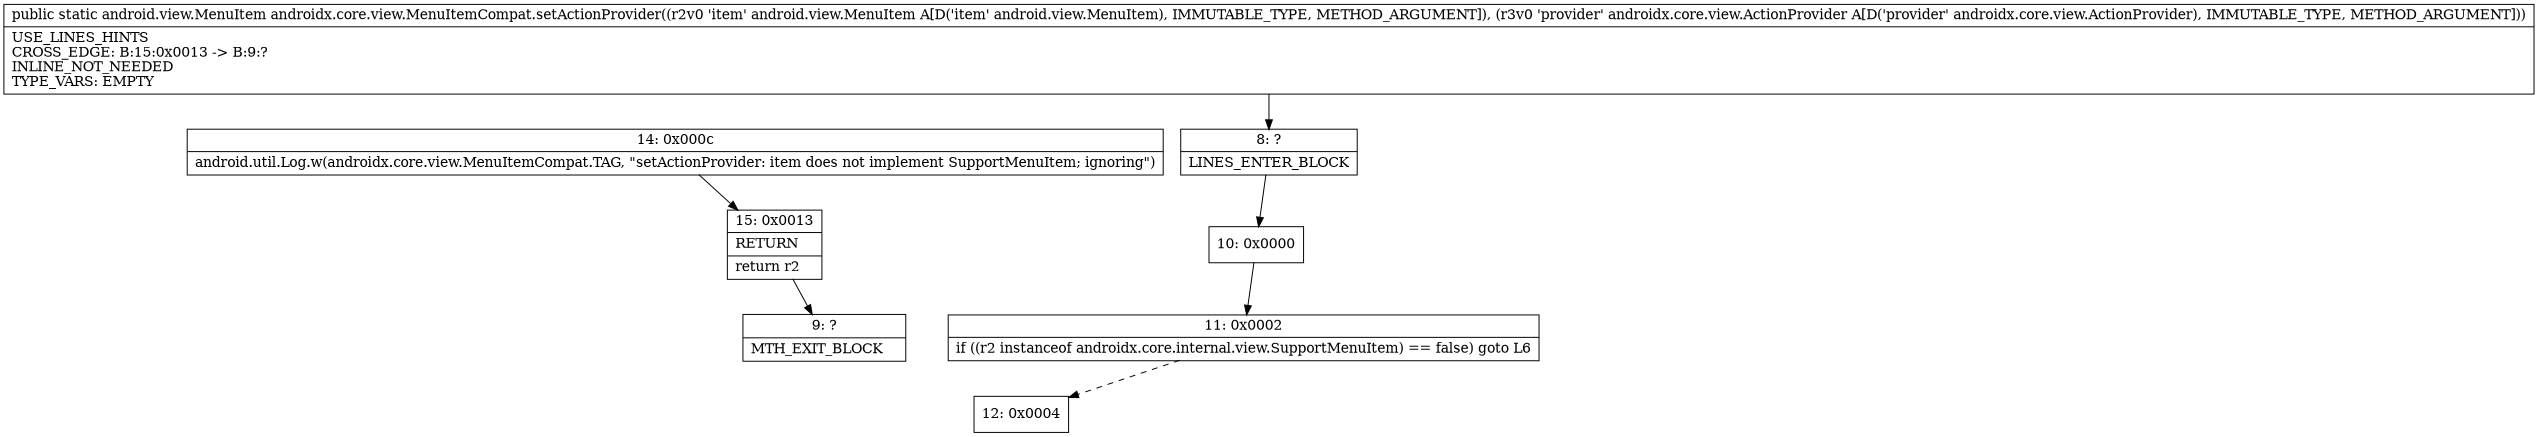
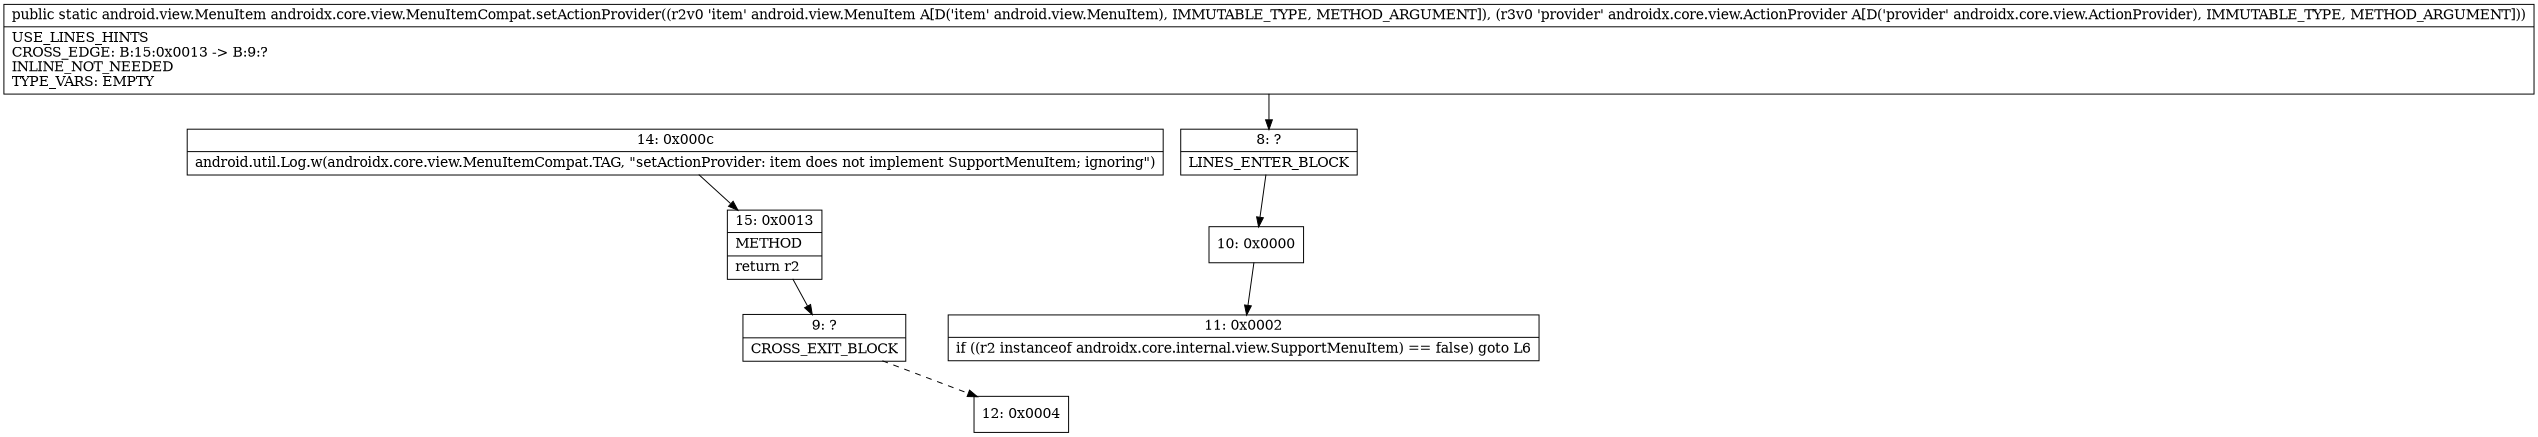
(767, 244) -> (769, 244)
(817, 349) -> (824, 349)
(1129, 377) -> (925, 377)
